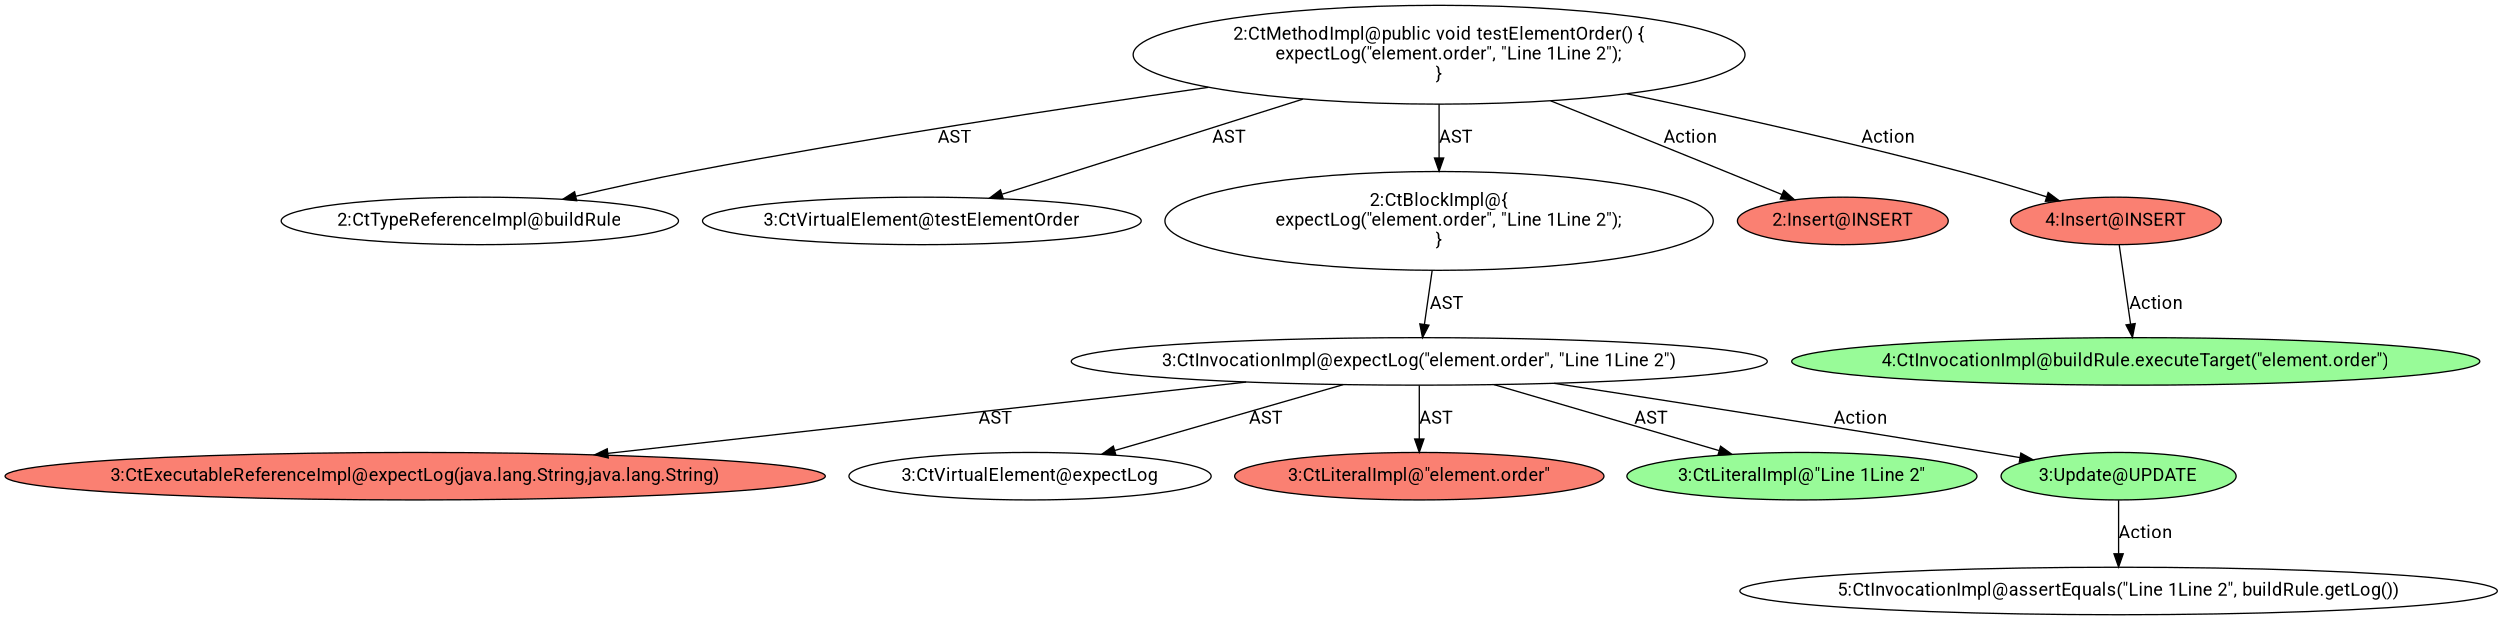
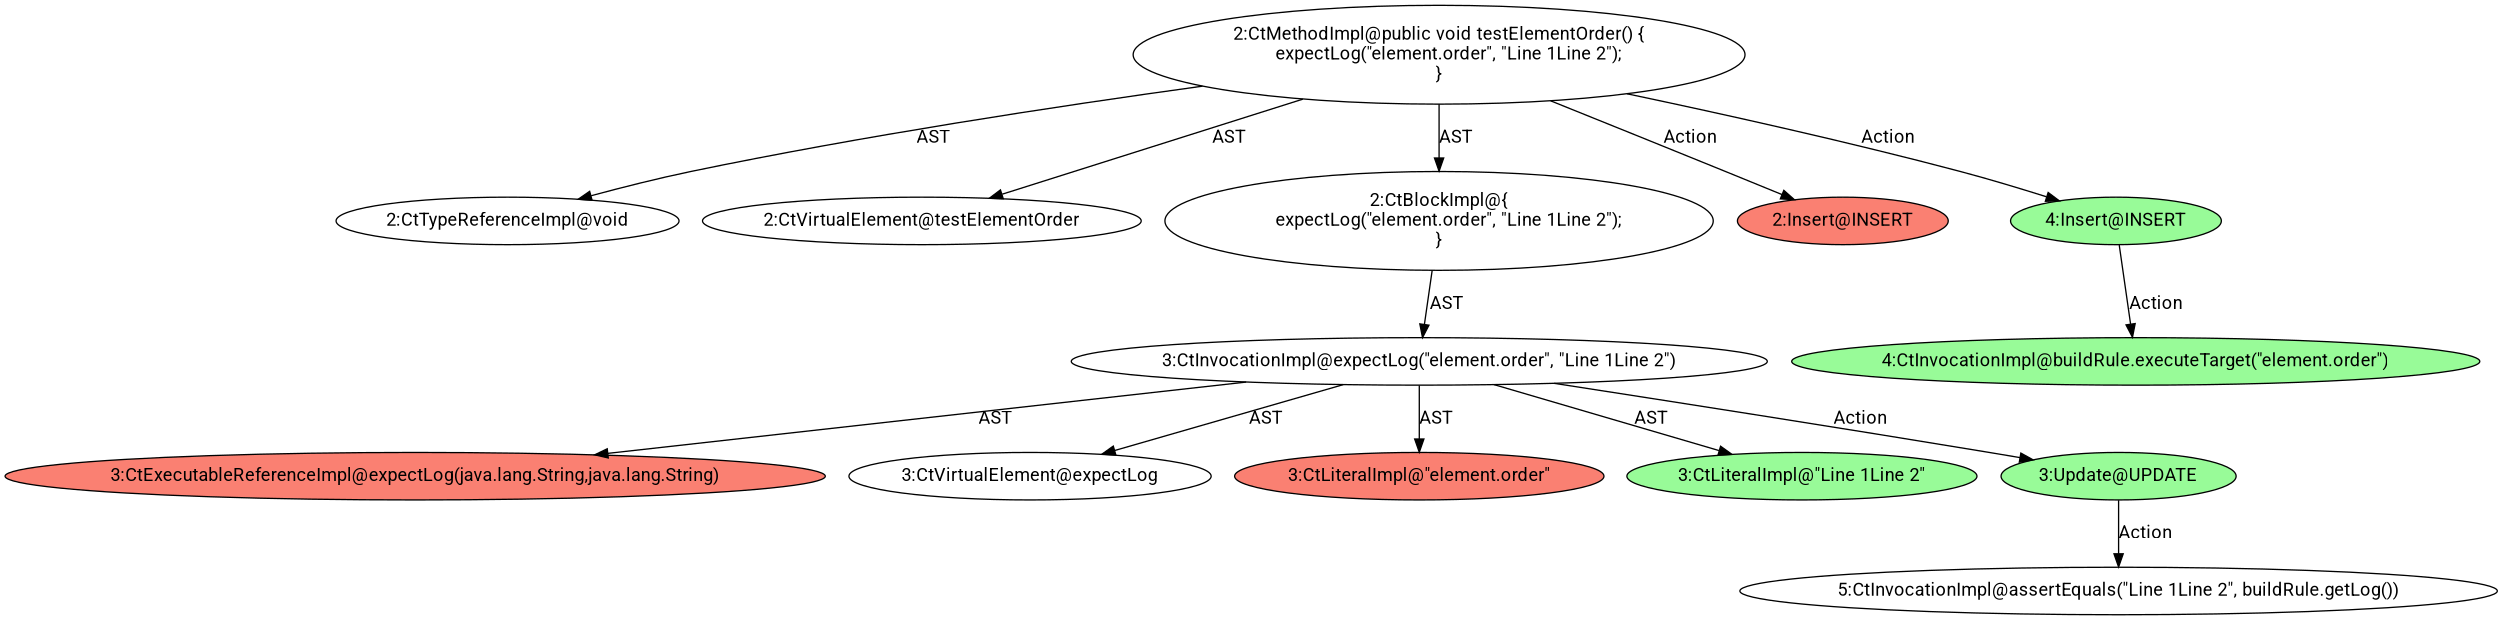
(480, 221) -> (508, 221)
(922, 221) -> (922, 221)
(2116, 221) -> (2116, 221)
